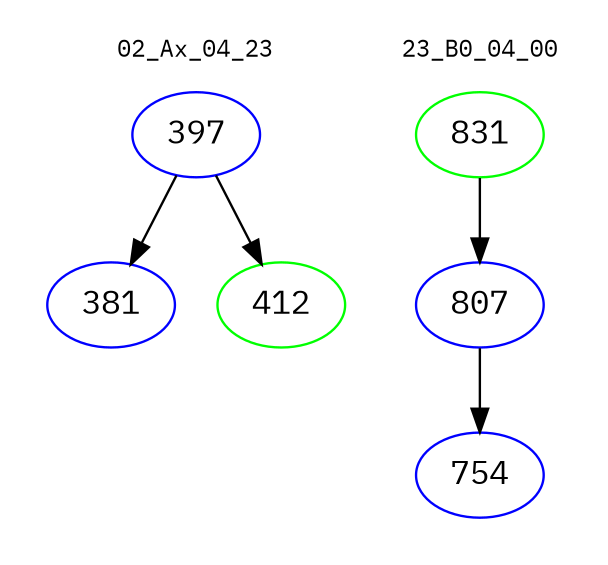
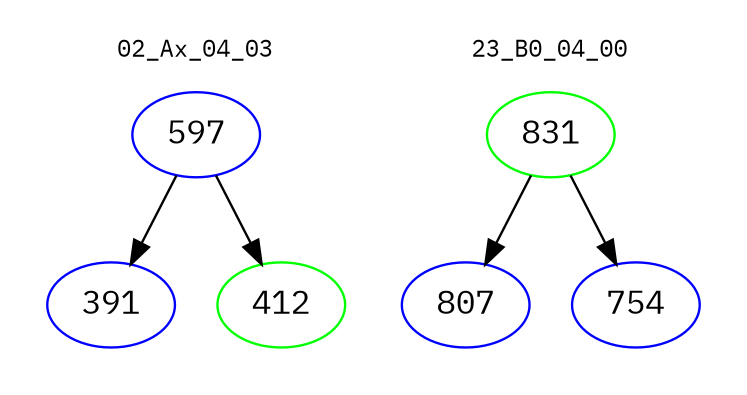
(196, 51) -> (196, 51)
(196, 135) -> (196, 135)
(111, 305) -> (111, 305)
(480, 378) -> (588, 209)
